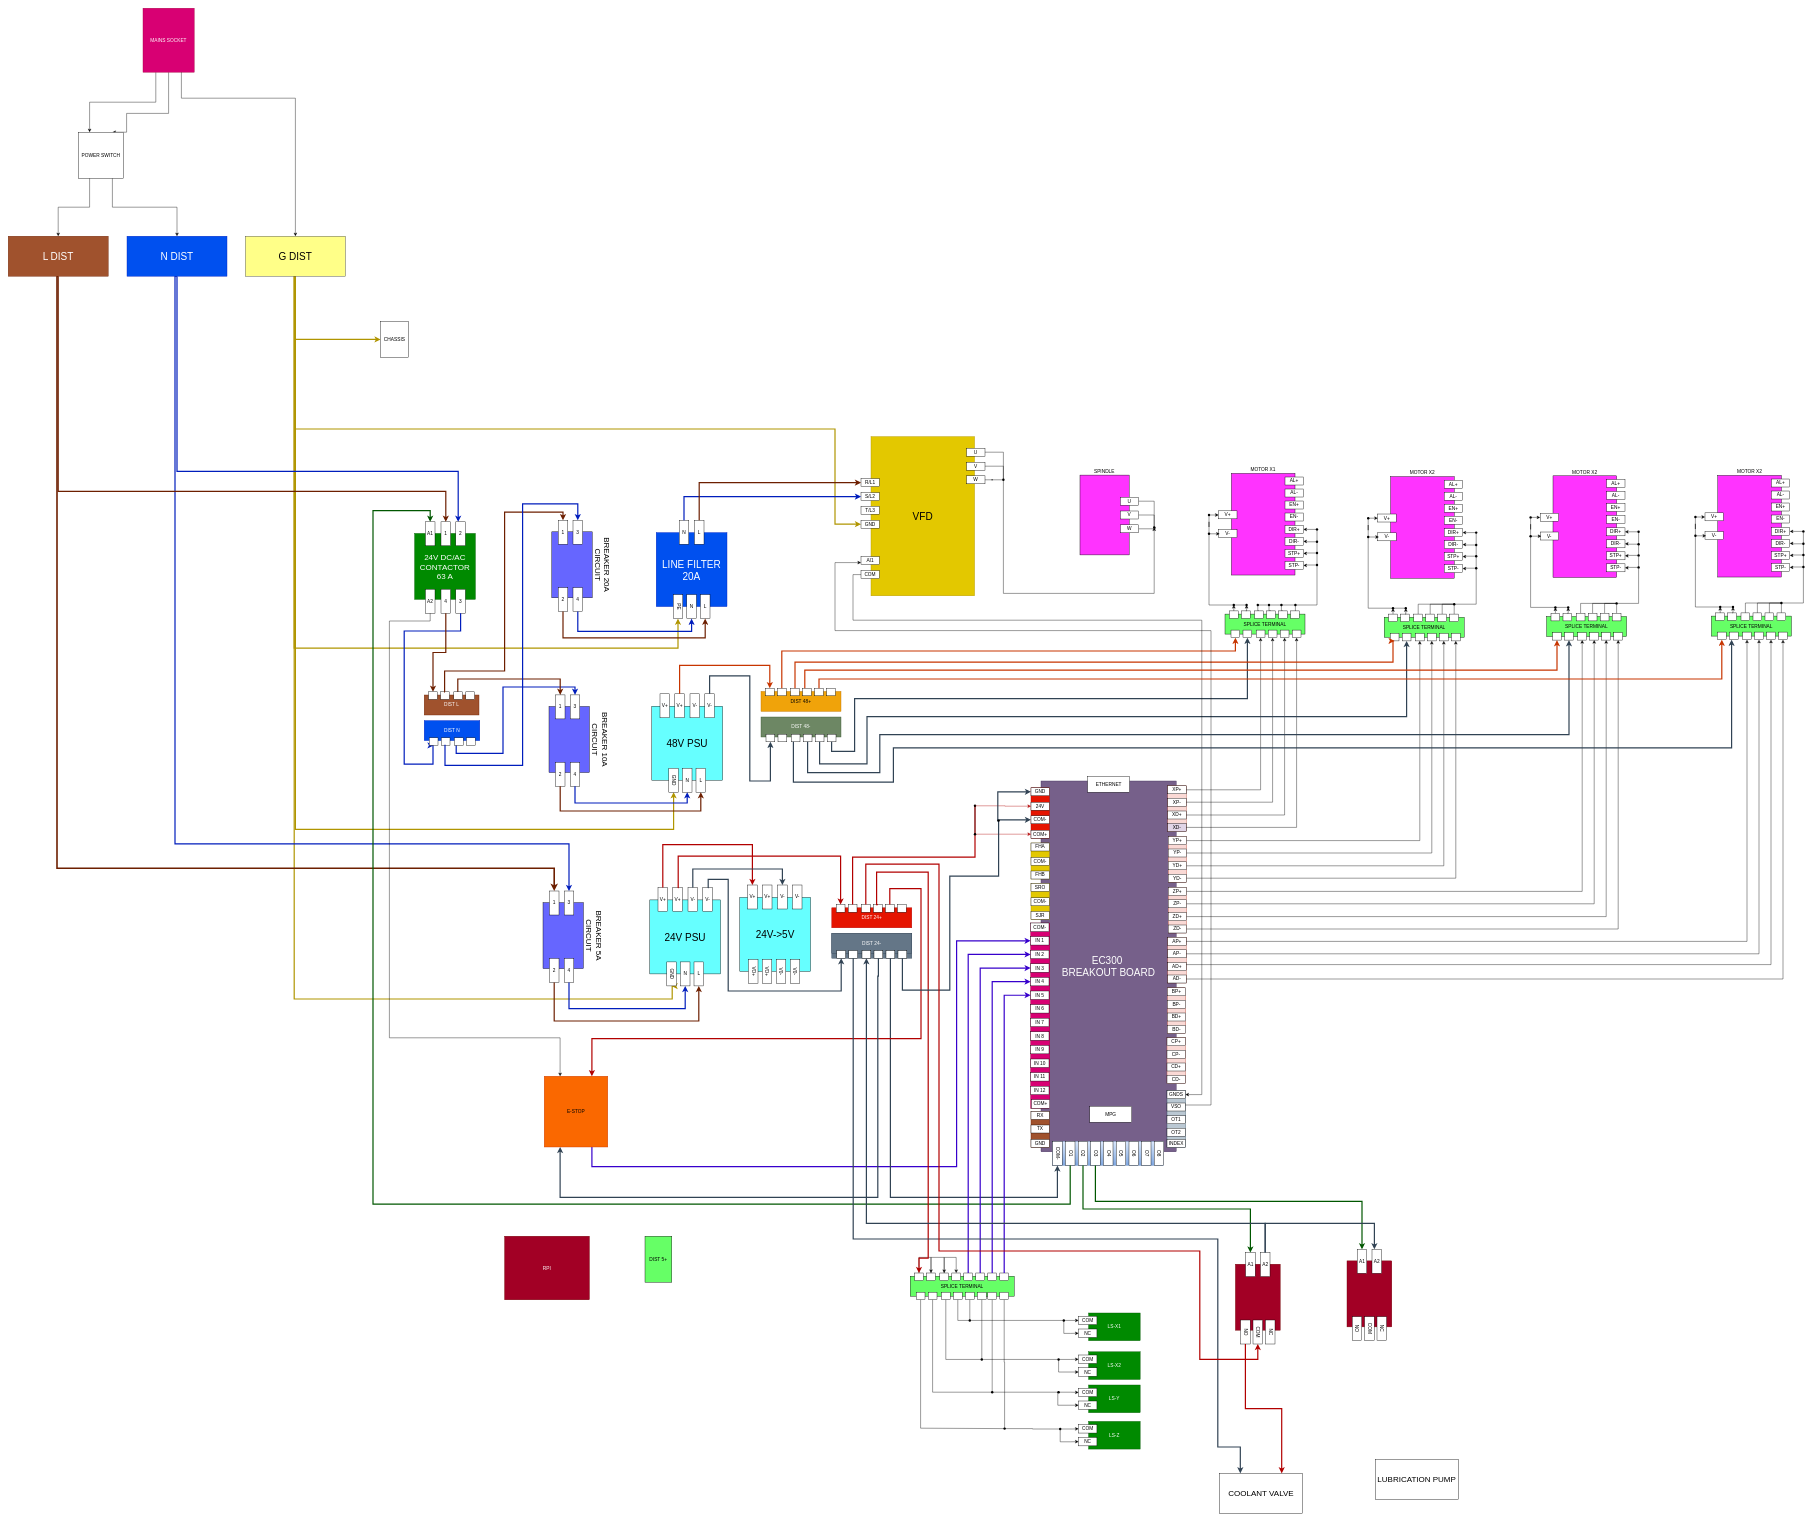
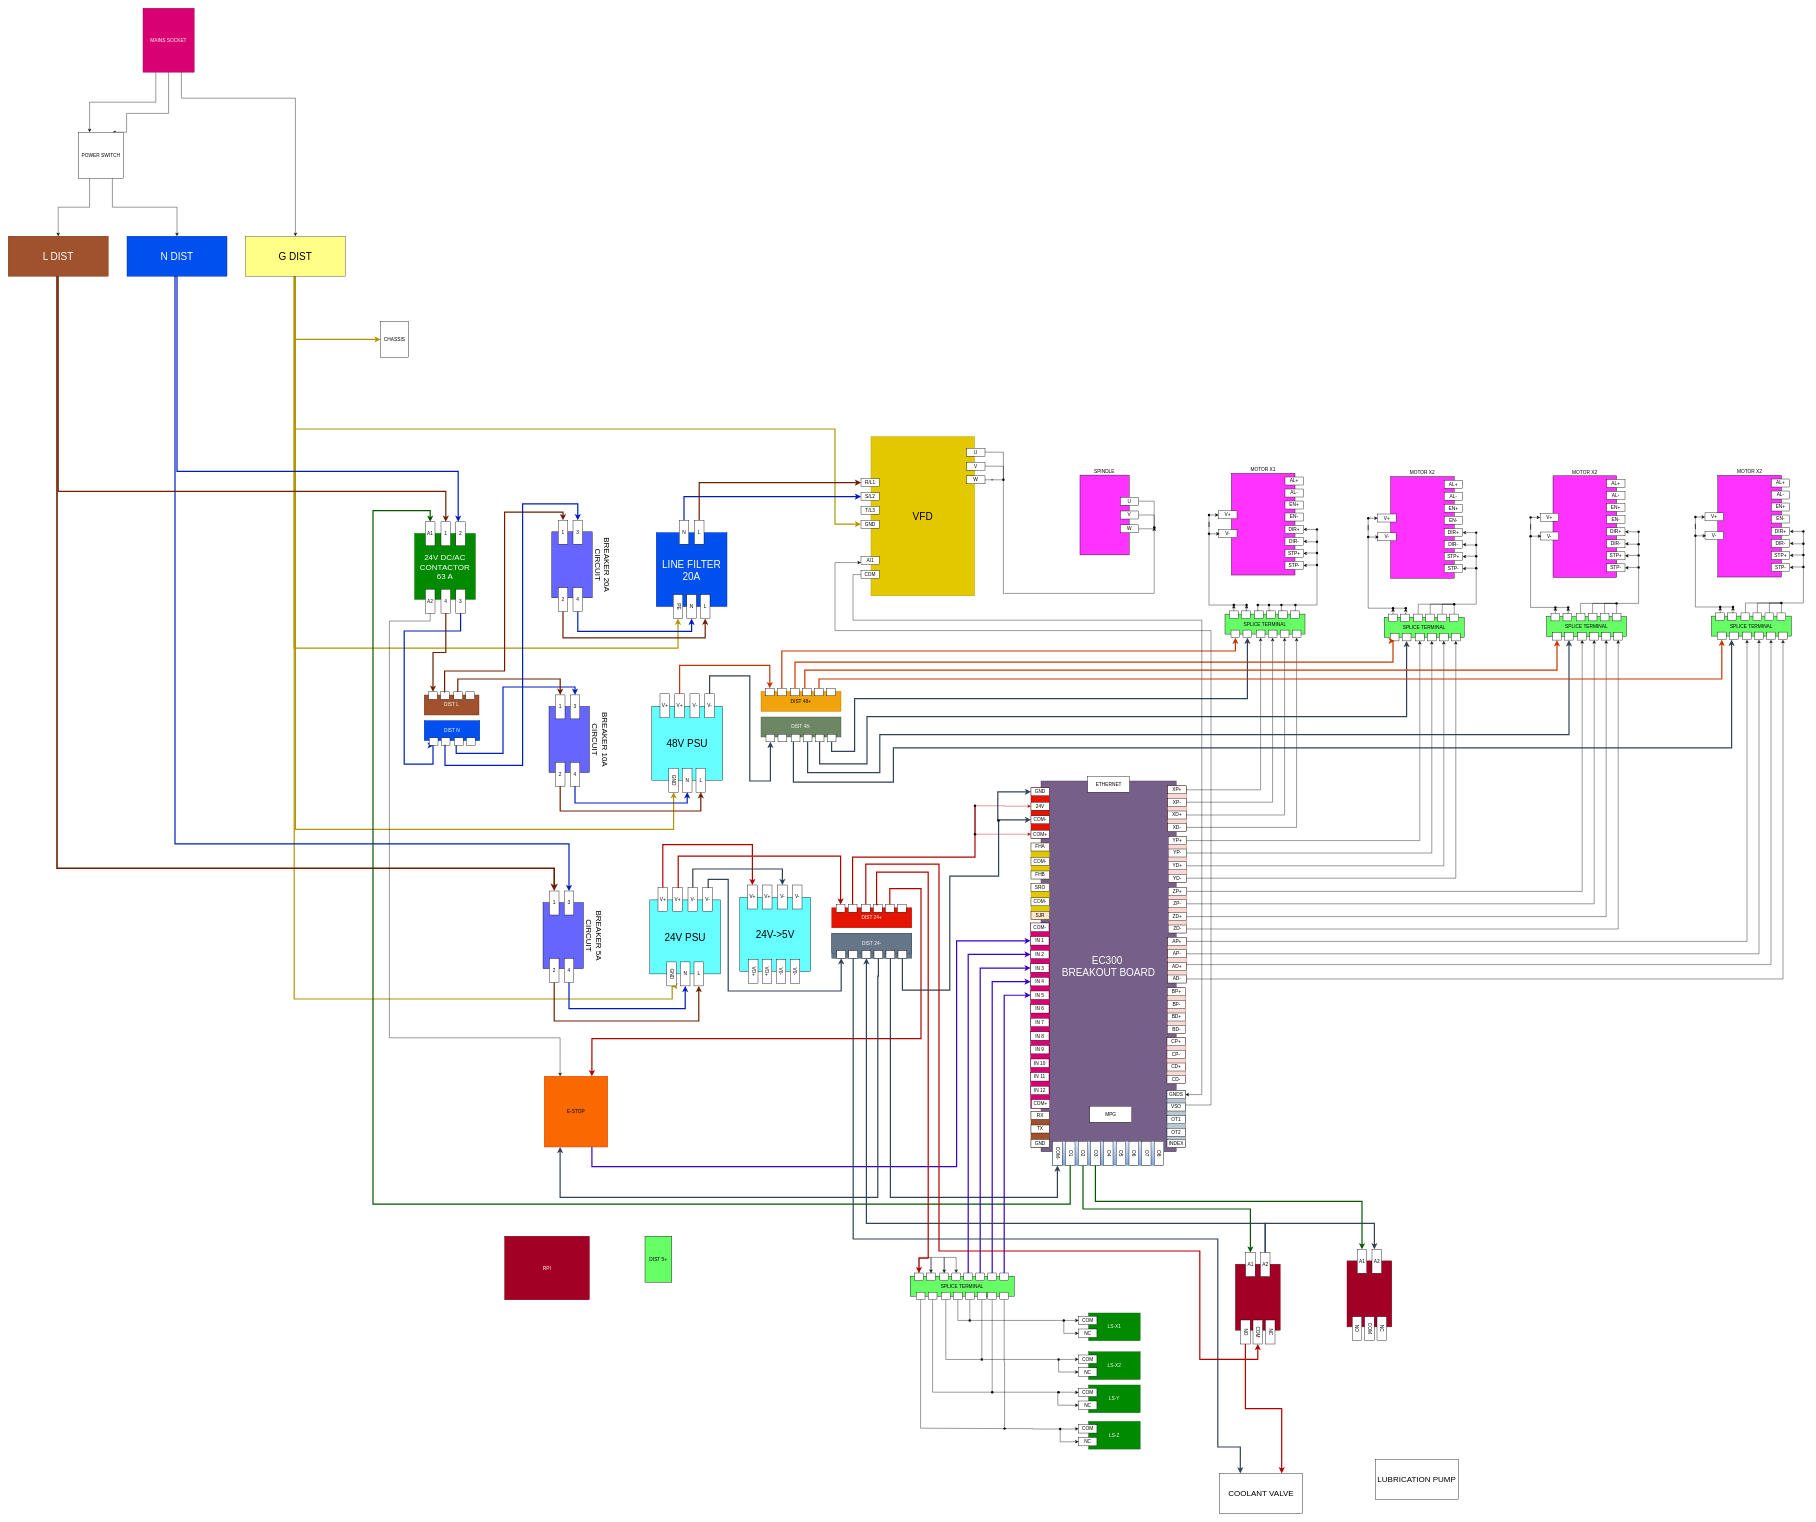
(1177, 827) -> (1177, 827)
(1040, 915) -> (1040, 915)
